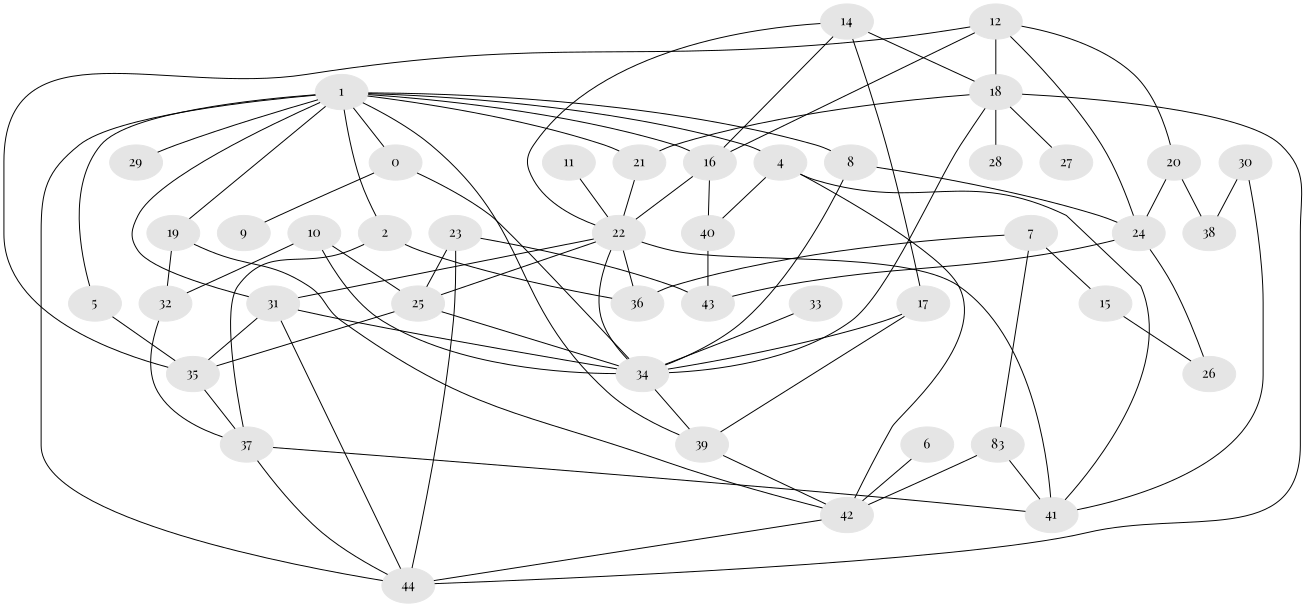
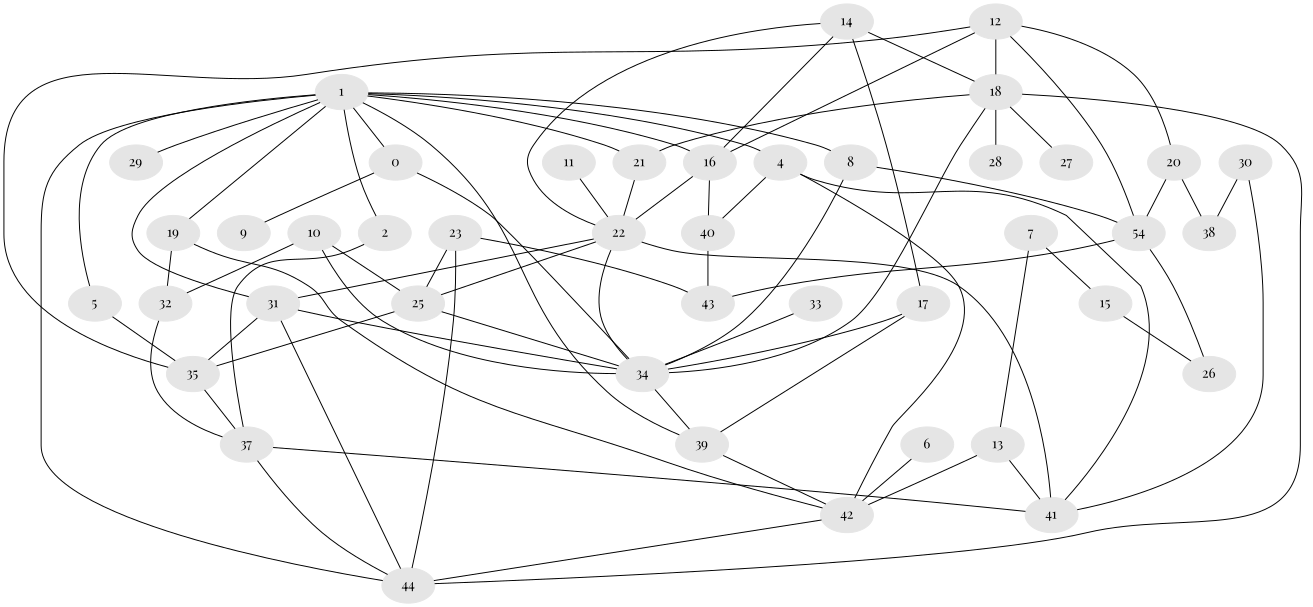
(1139, 233) -> (1139, 233)
(637, 304) -> none
(998, 445) -> (998, 445)
